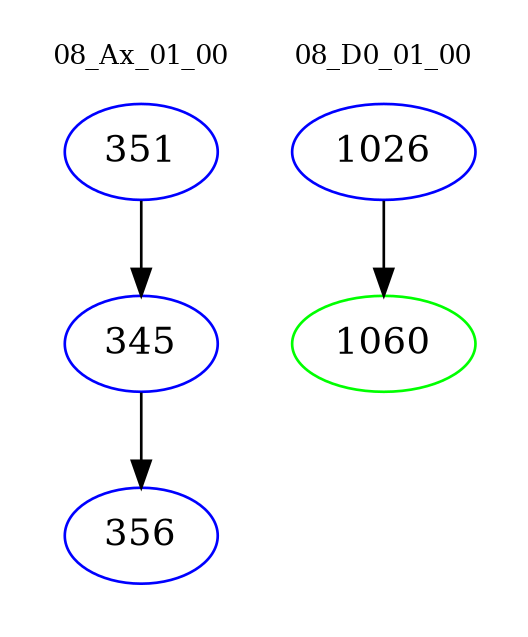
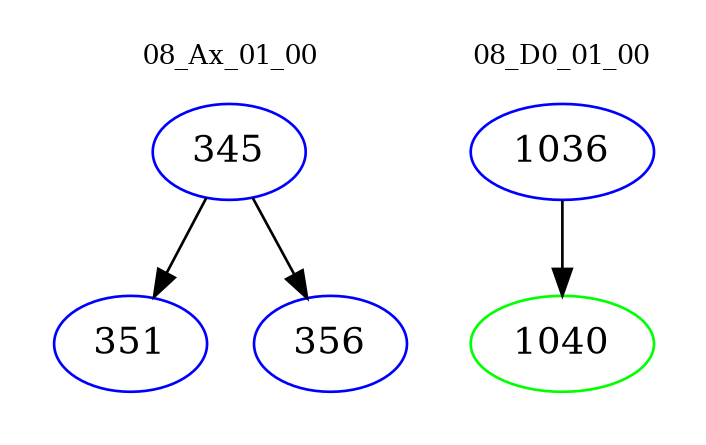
(384, 152) -> (562, 152)
(141, 235) -> (187, 235)
(384, 344) -> (562, 344)
